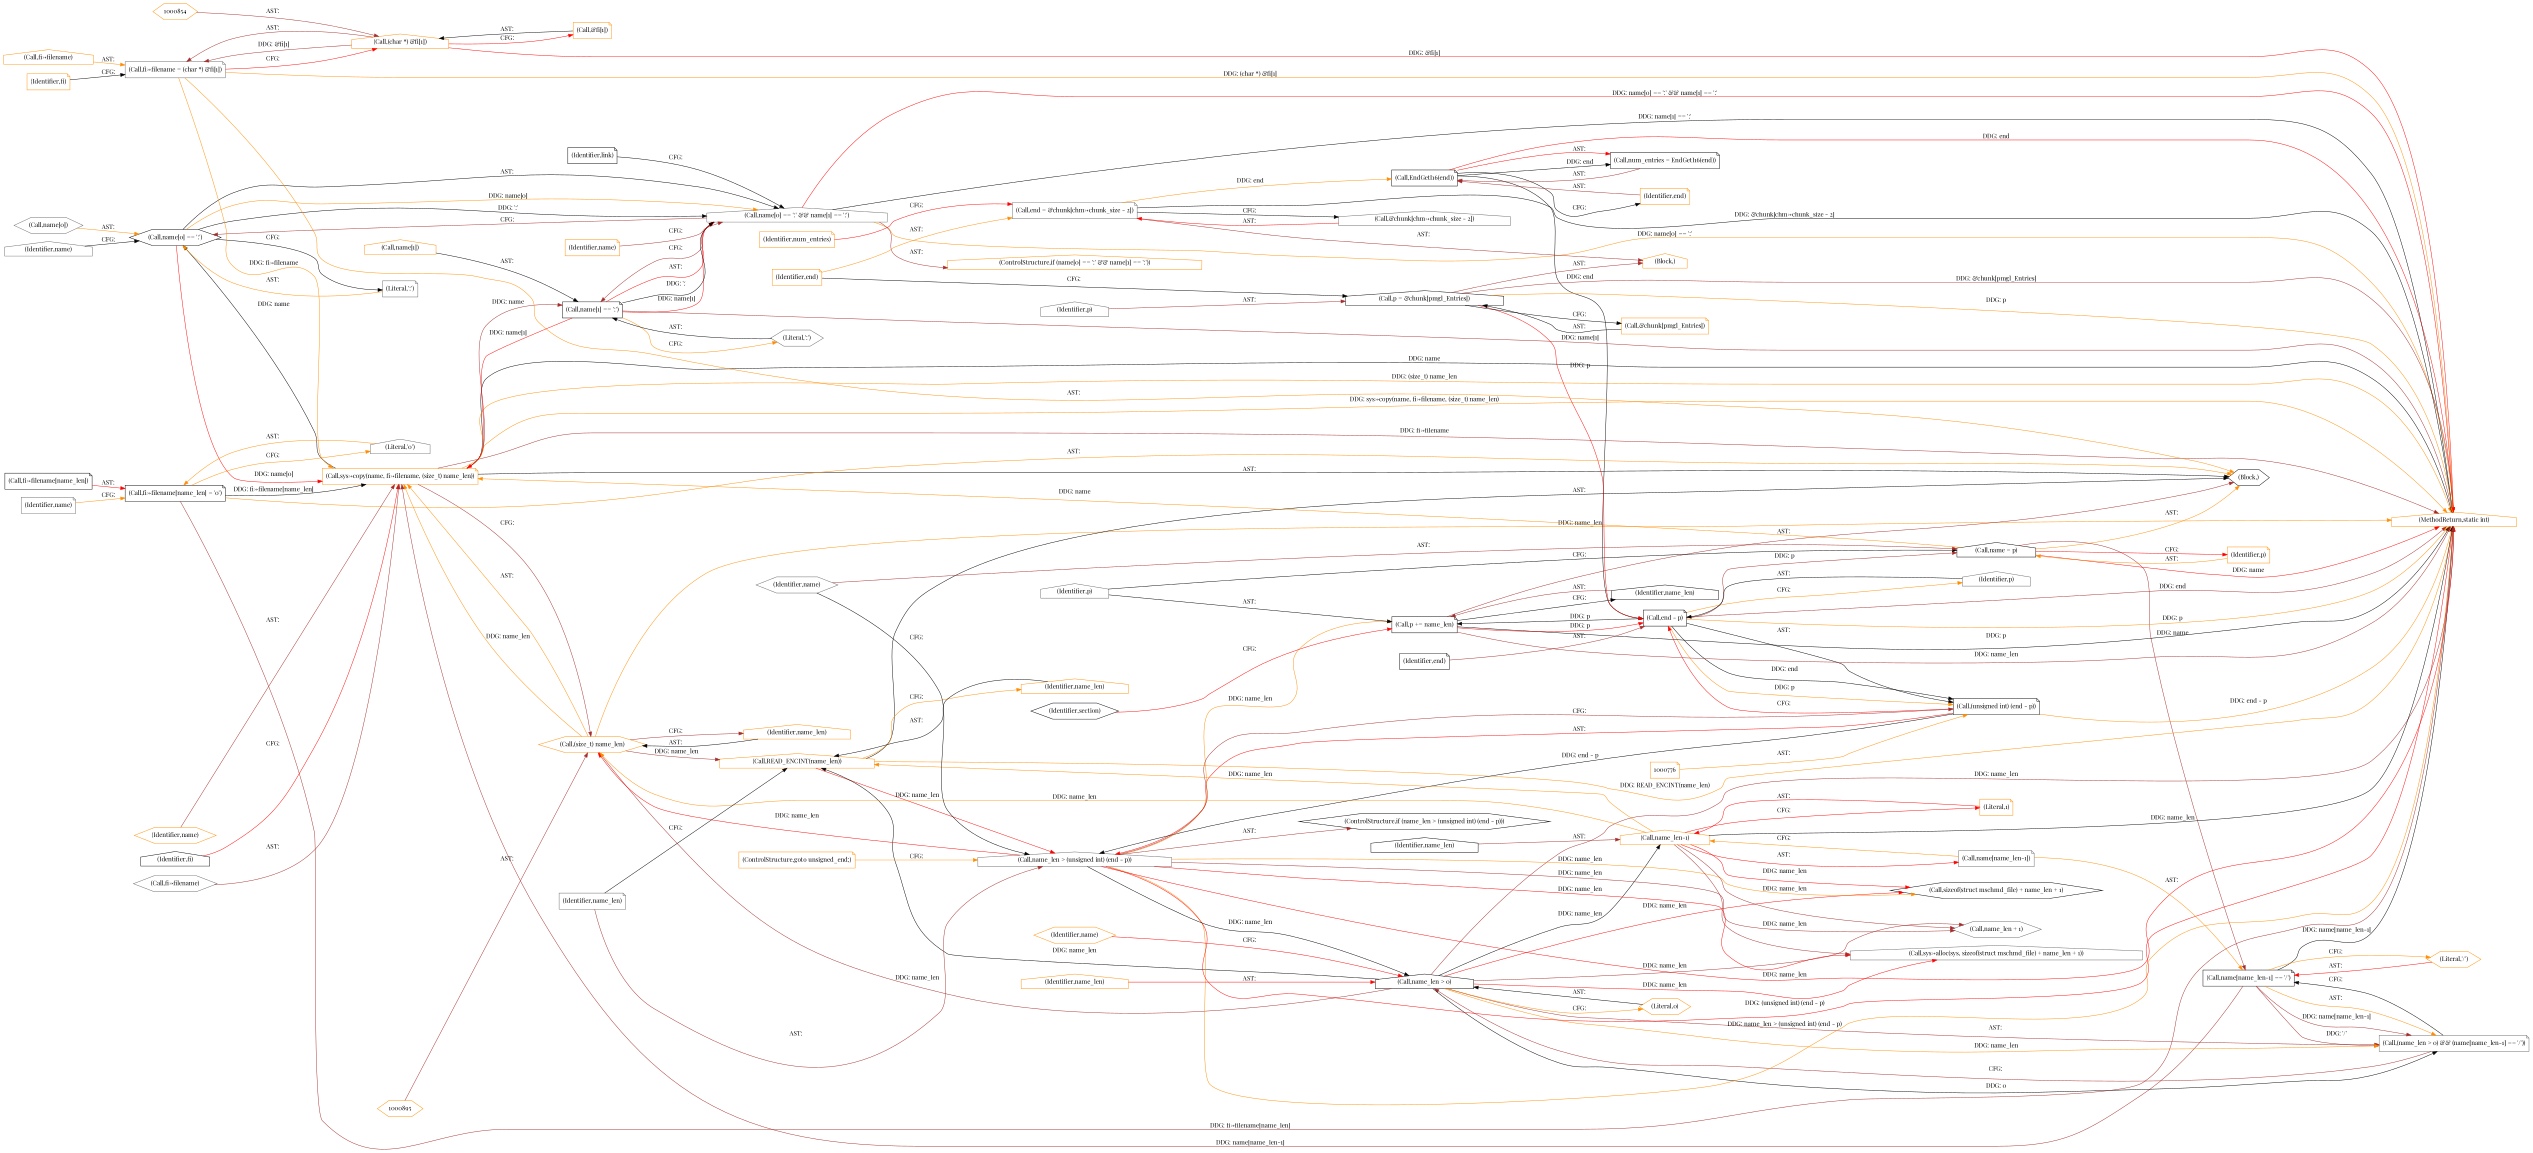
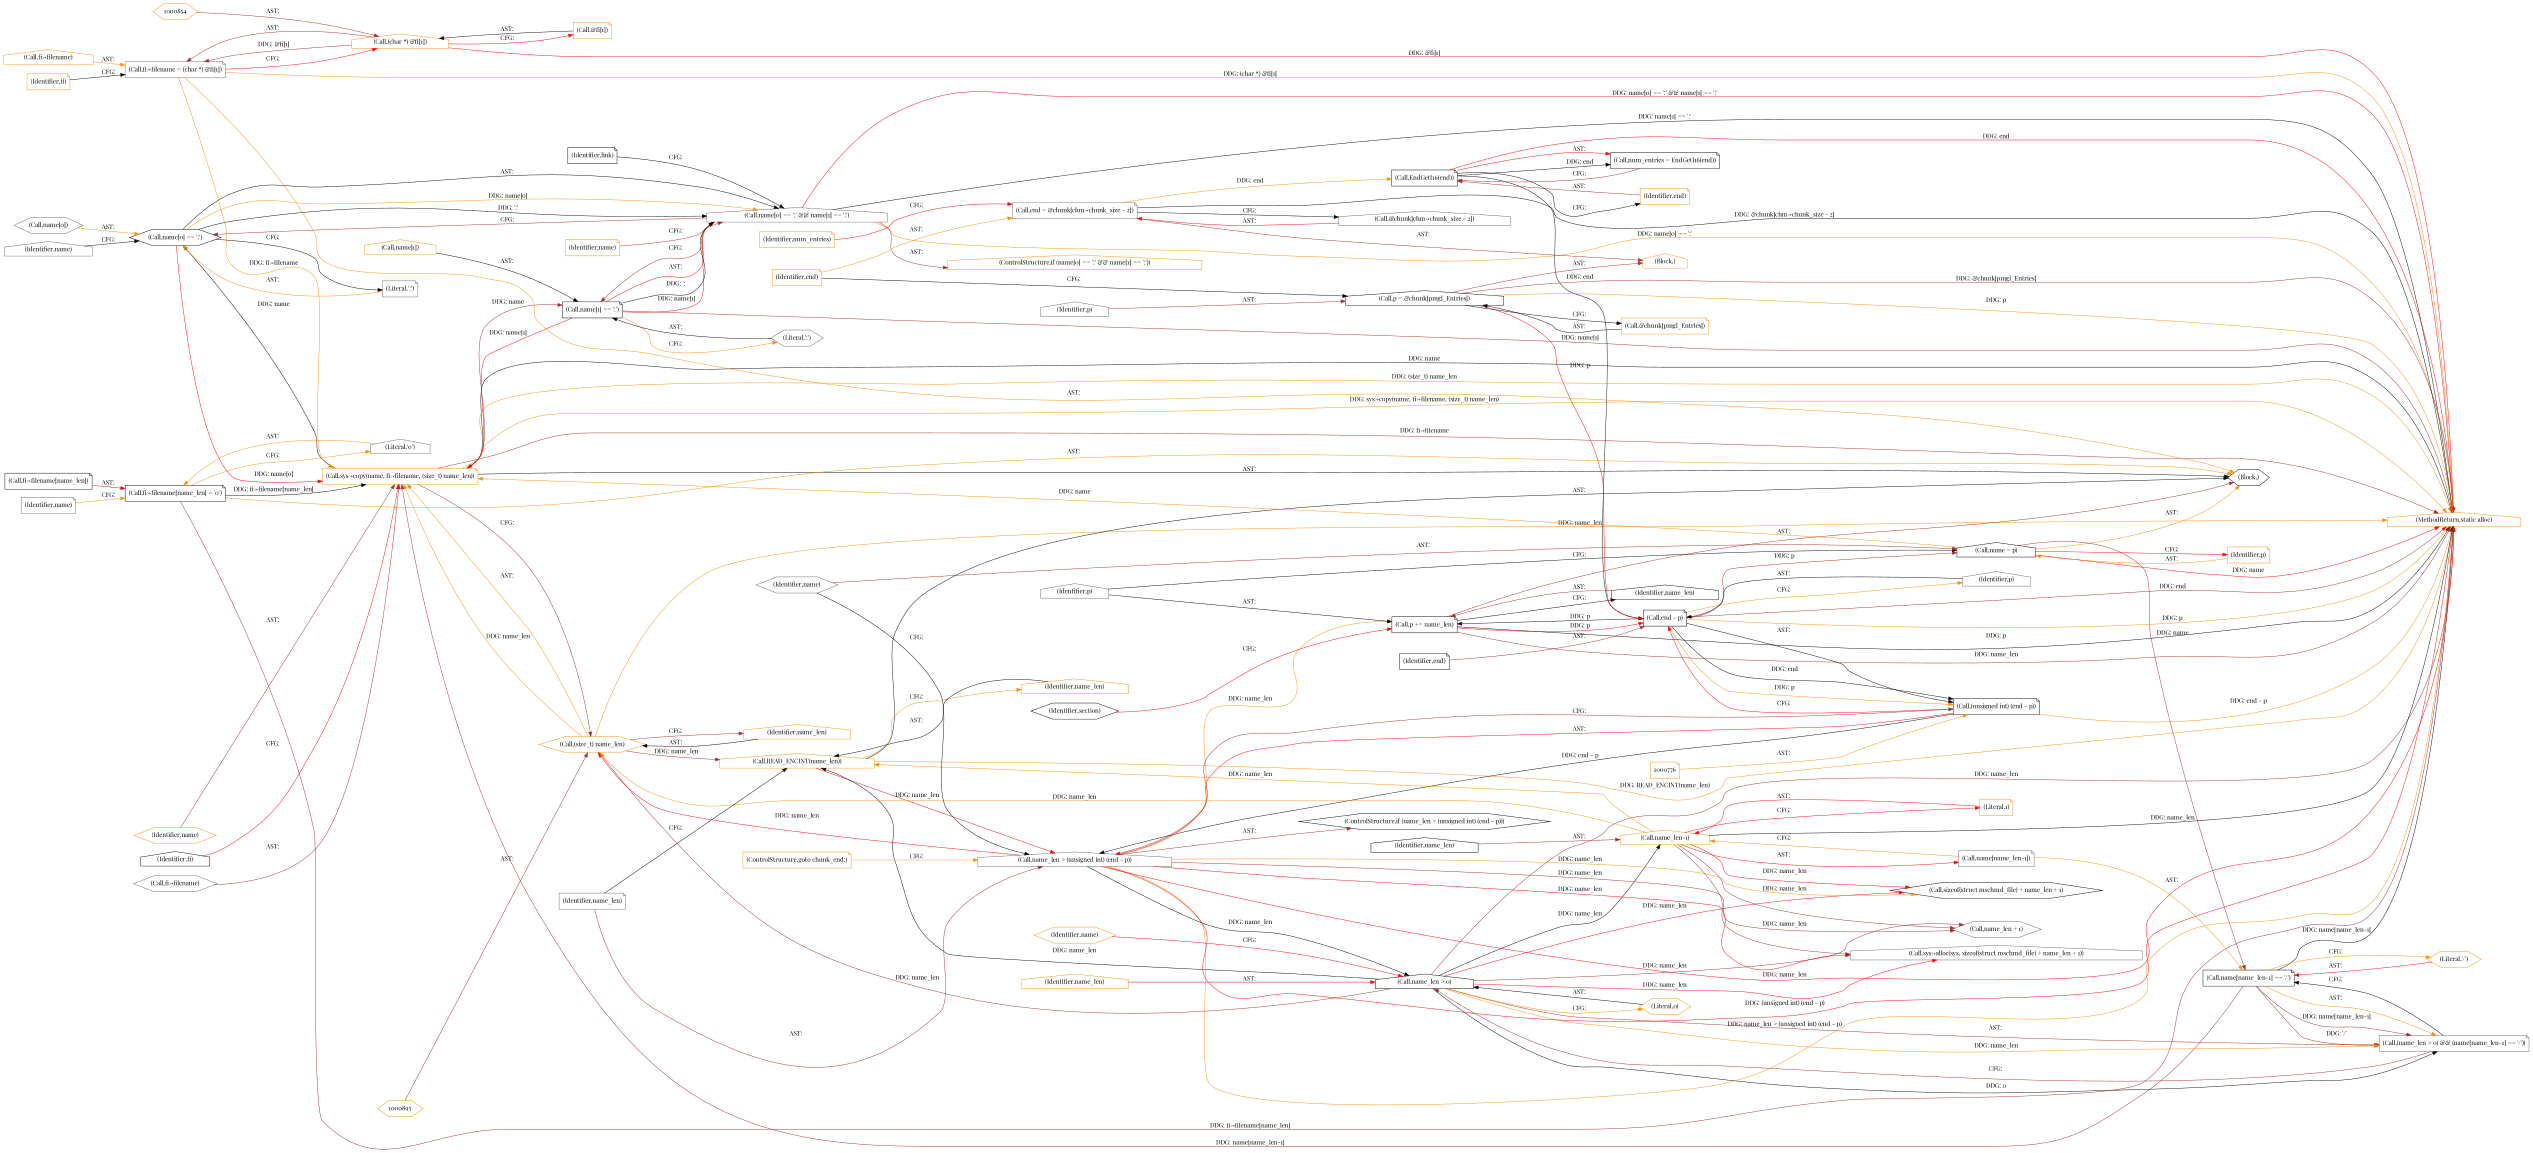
(1580, 174) -> (1580, 174)
(2454, 520) -> (2454, 520)
(797, 860) -> (797, 860)
